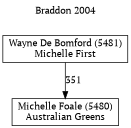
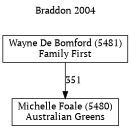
(65, 49) -> (65, 49)
